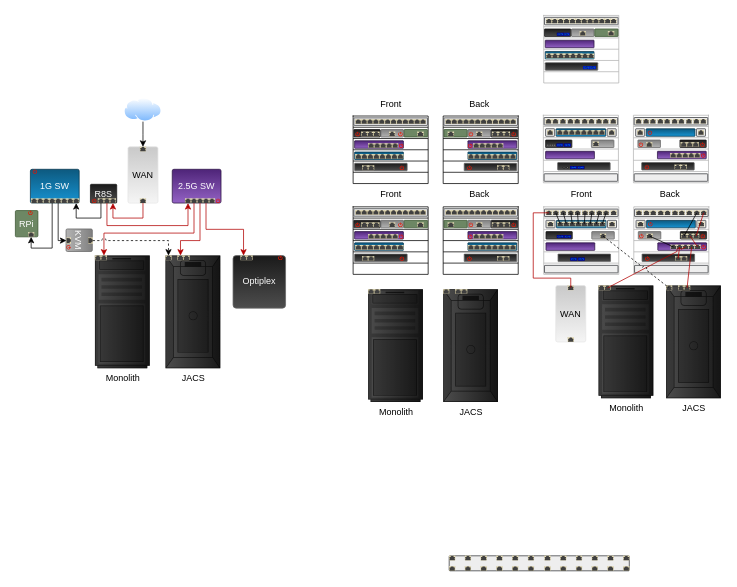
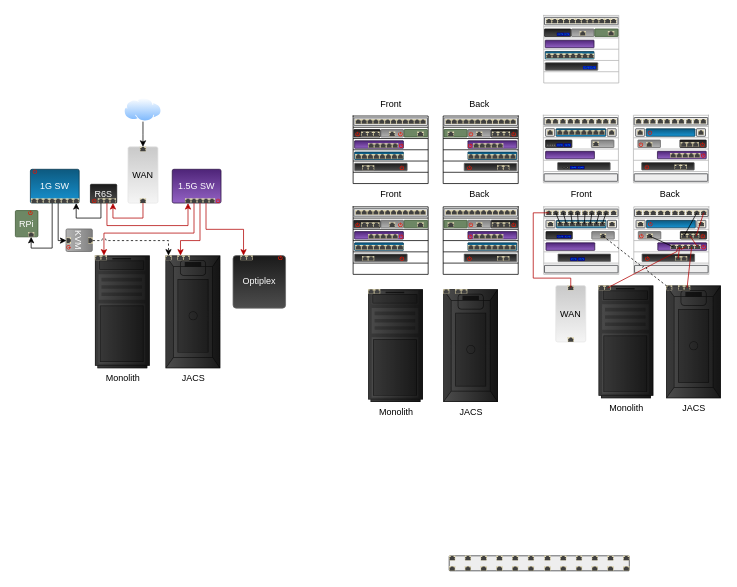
(197, 186) -> (197, 186)
(104, 194) -> (104, 194)
